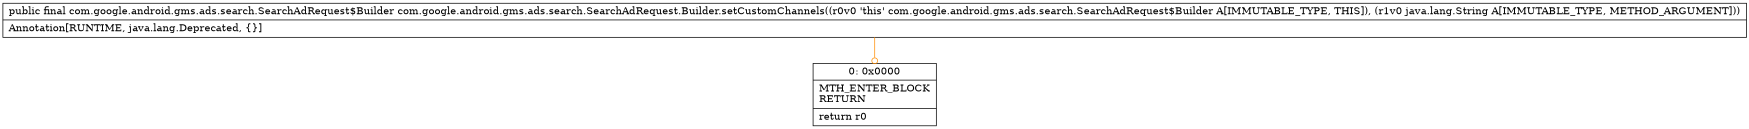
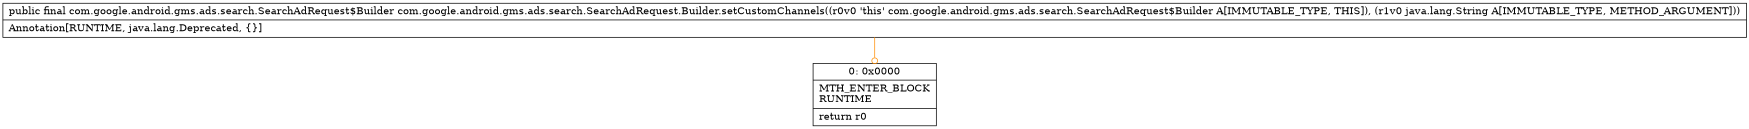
(842, 99) -> (846, 99)
